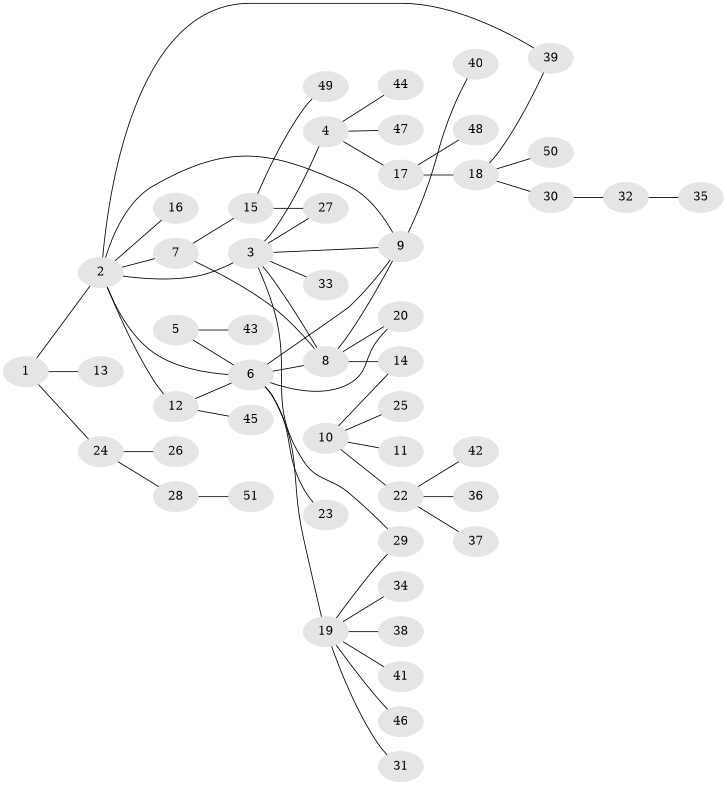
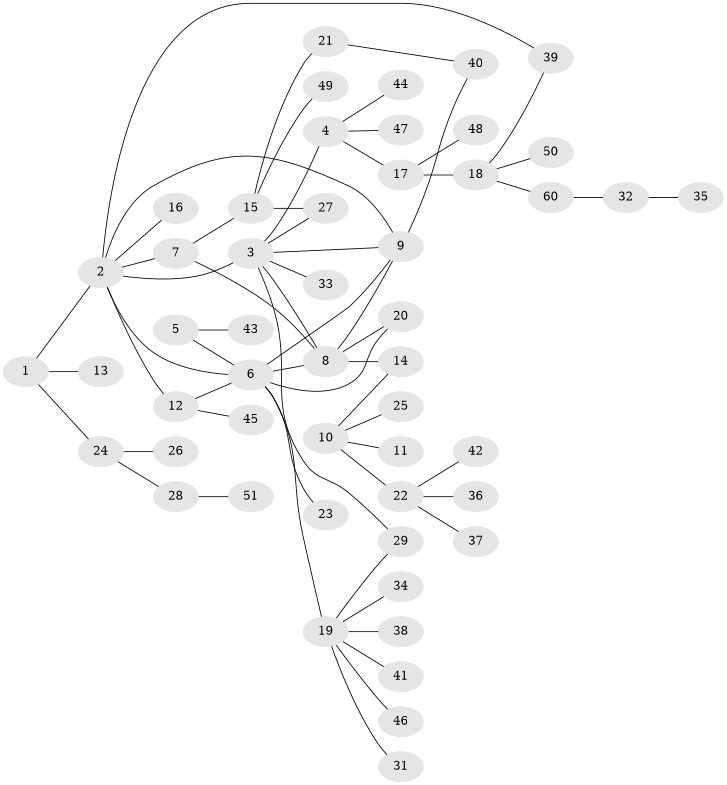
none -> (326, 42)
(551, 198) -> (551, 198)
